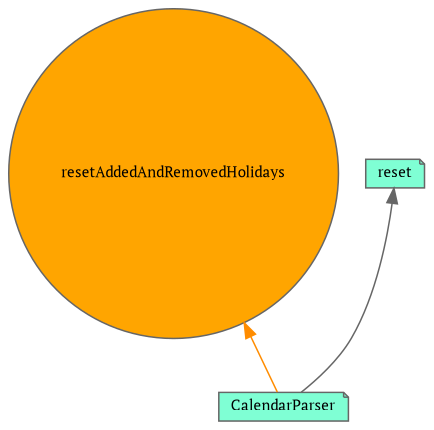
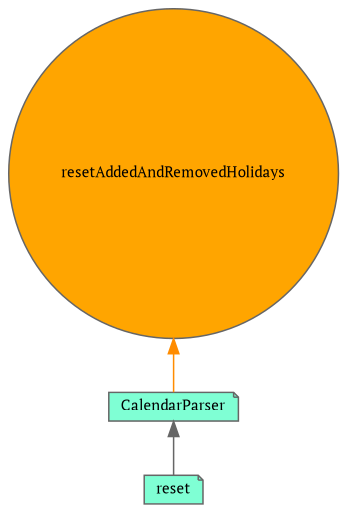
(366, 308) -> (174, 456)
